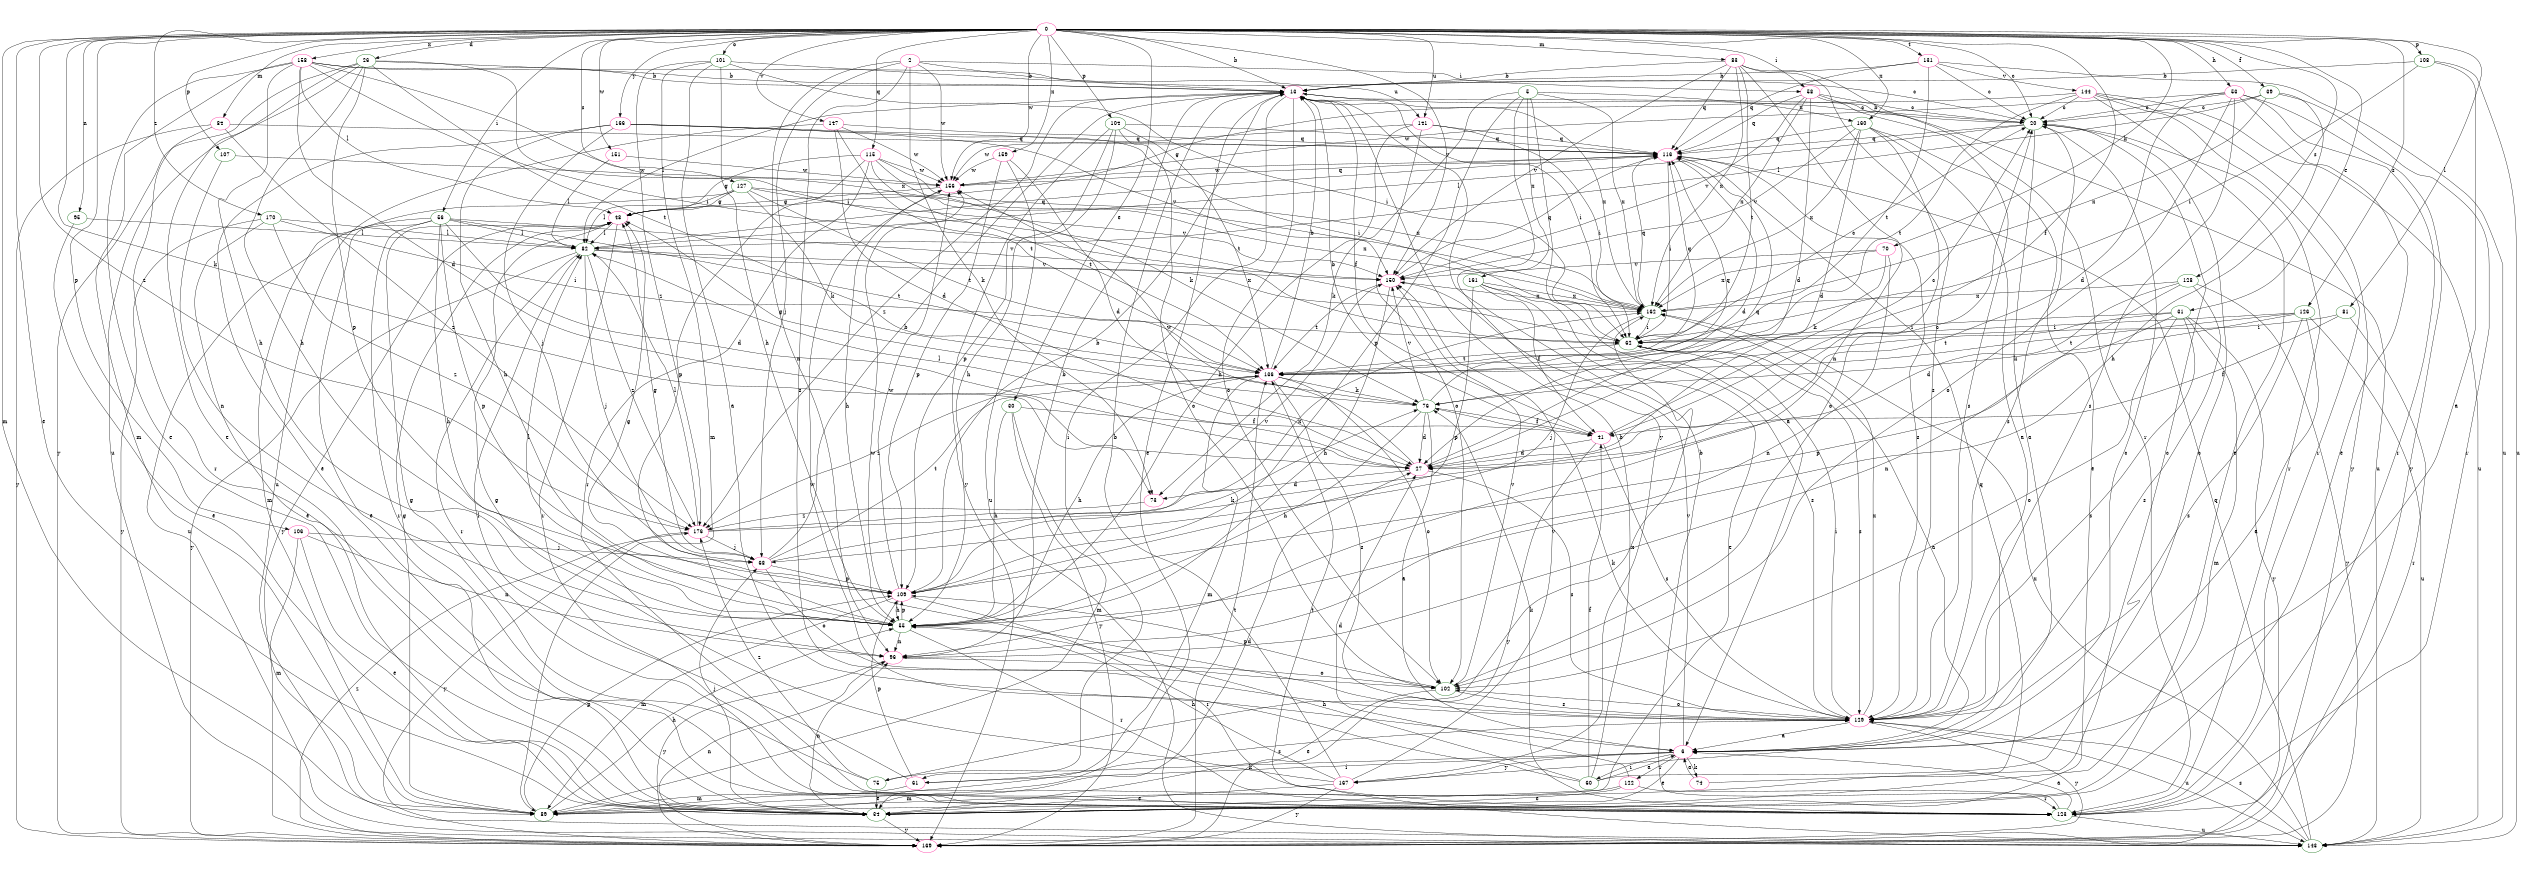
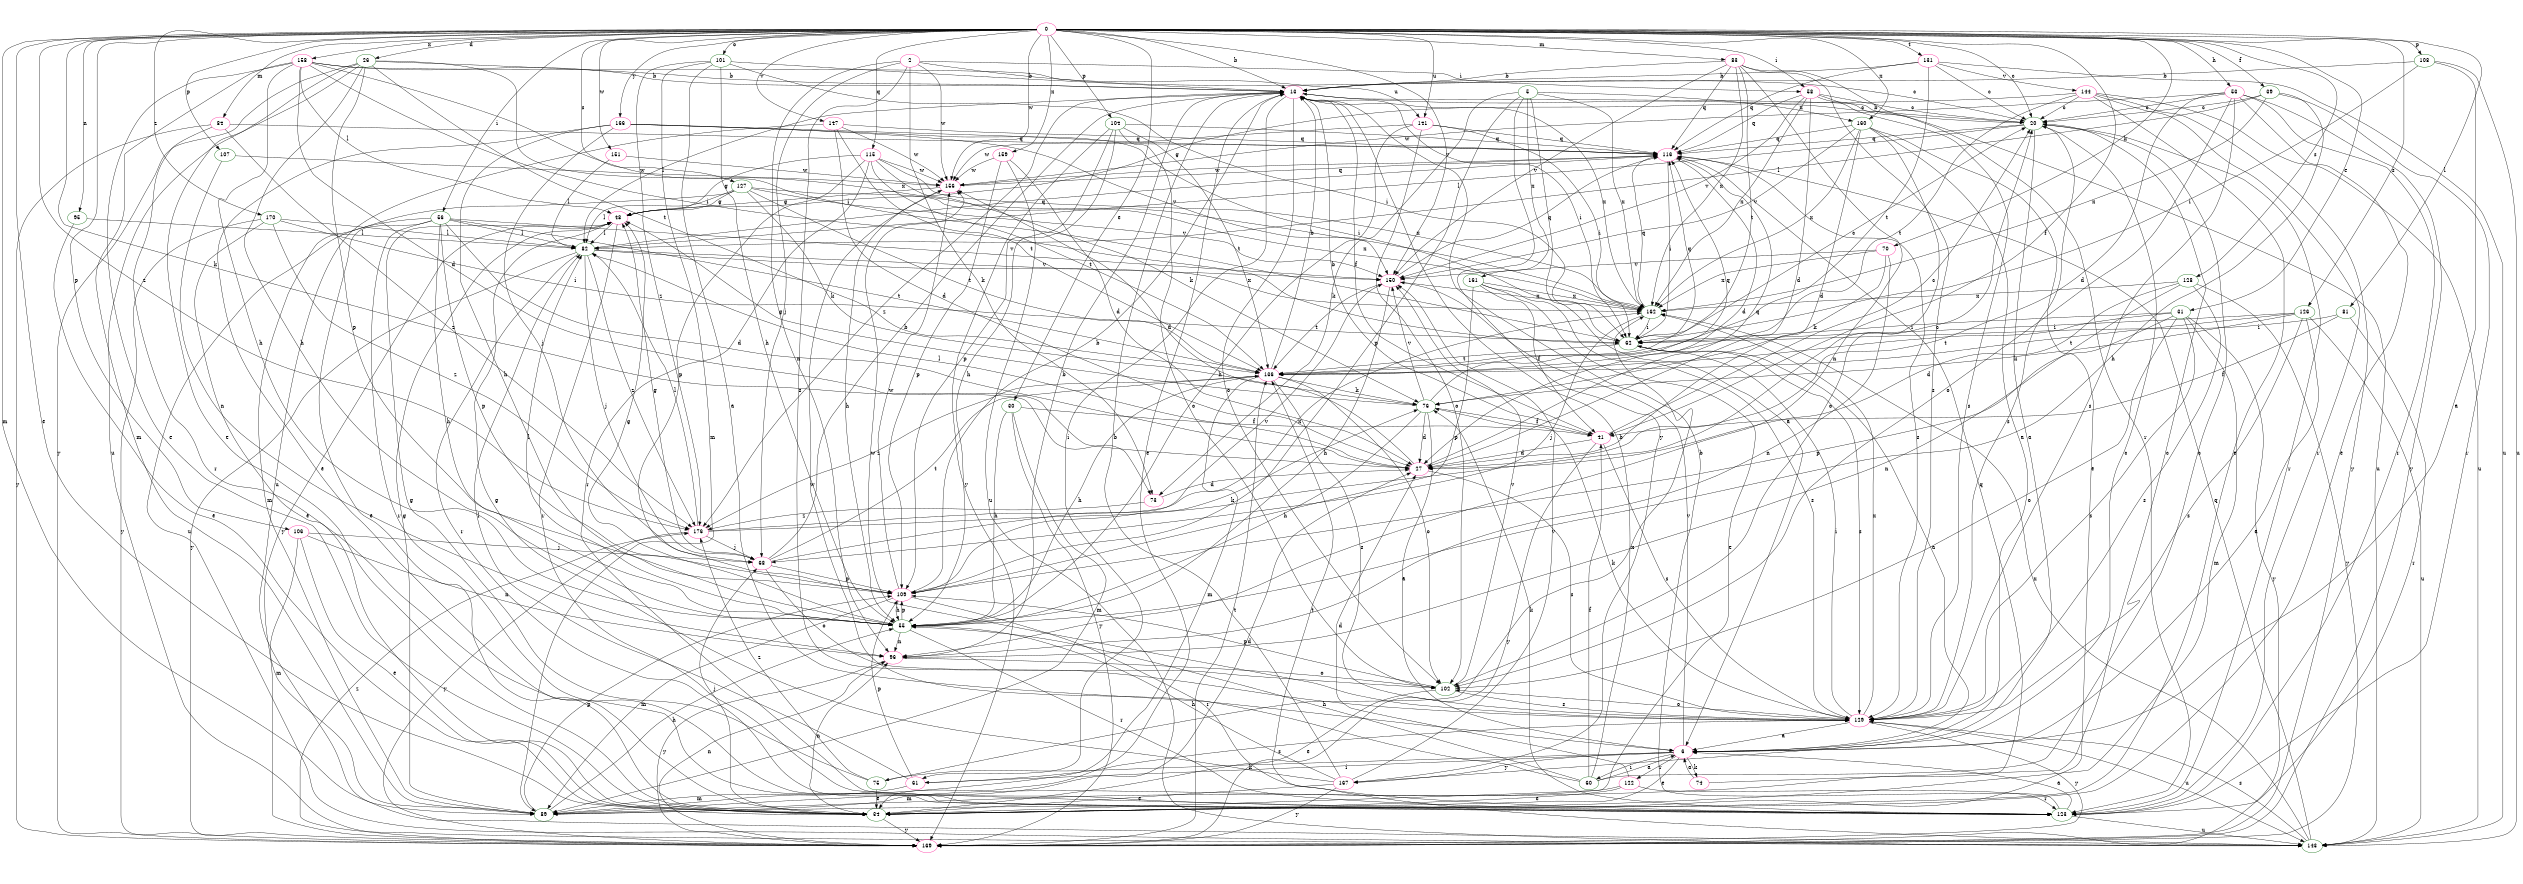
(1169, 328) -> (1169, 328)
(1294, 483) -> (1282, 475)
